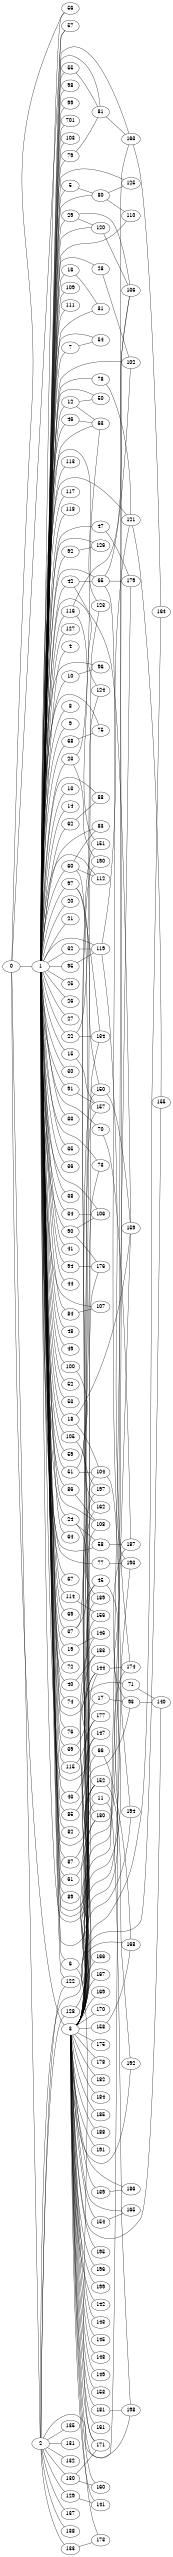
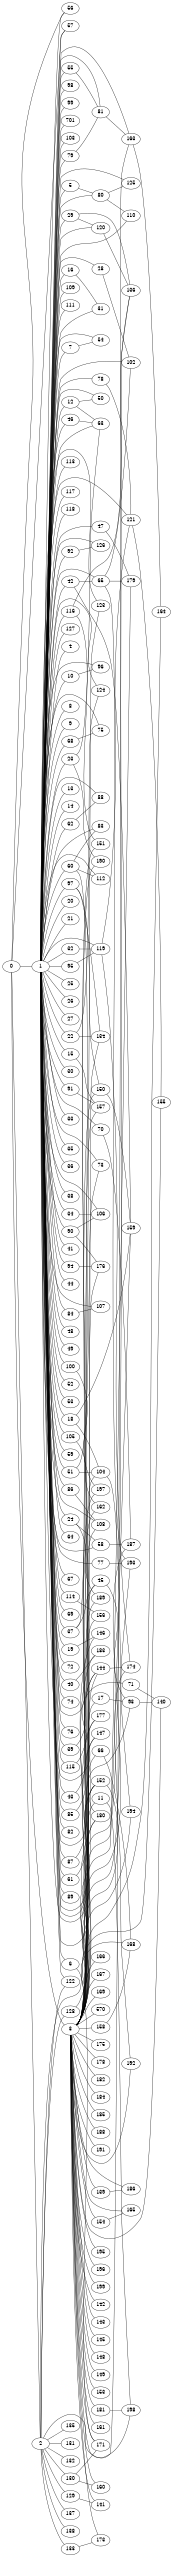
(101, 2010) -> (101, 2010)
